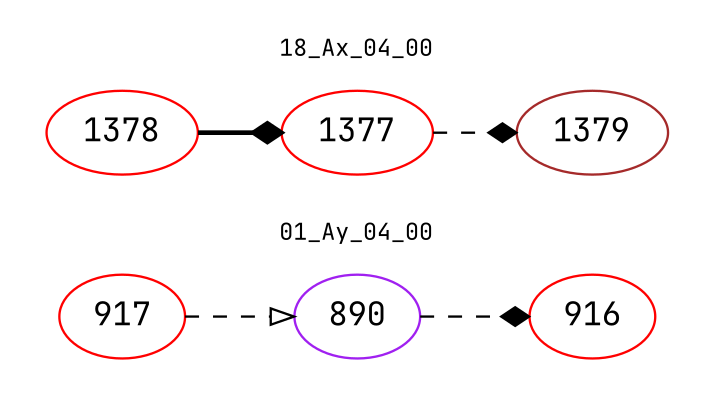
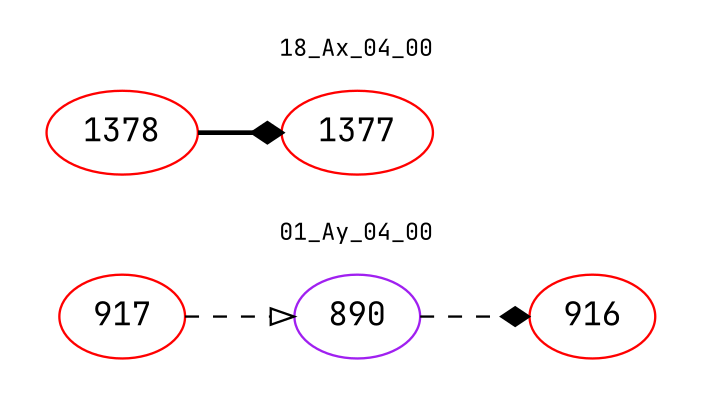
(592, 133) -> none
